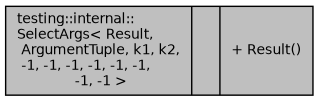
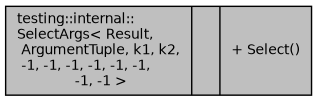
(266, 50) -> (266, 50)
